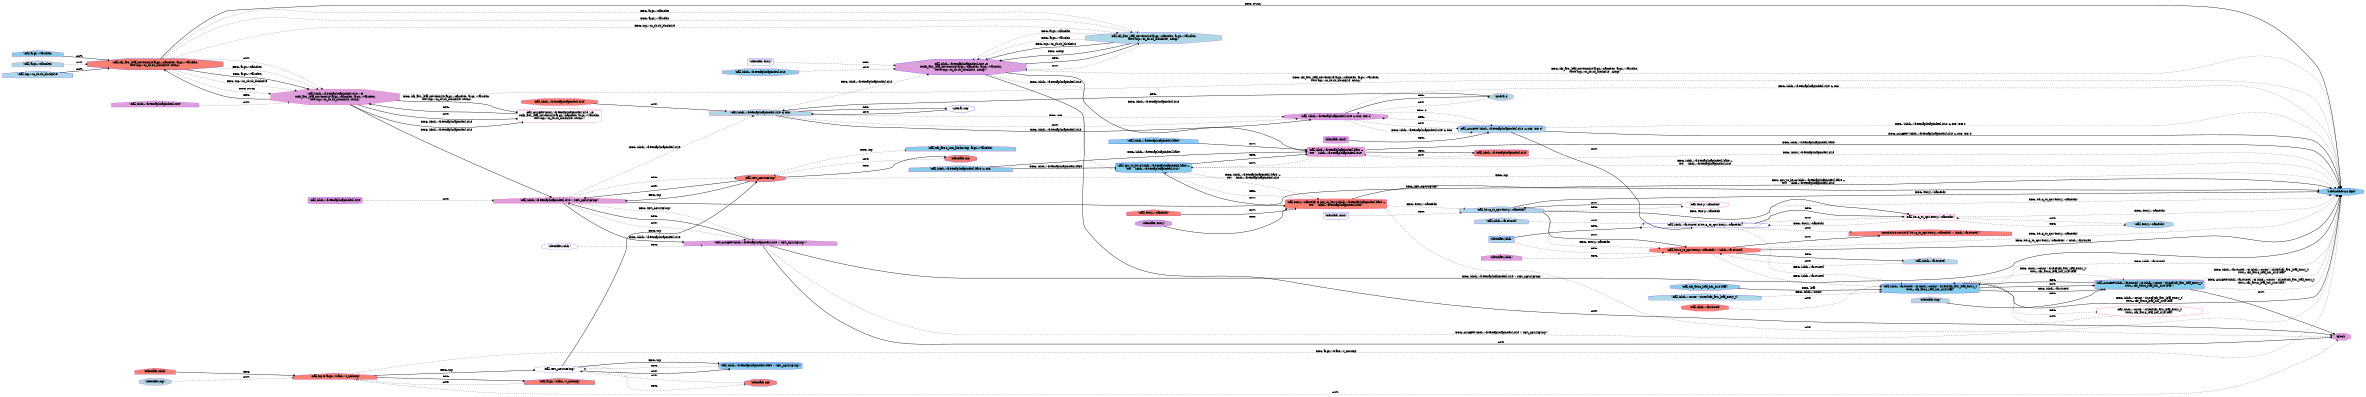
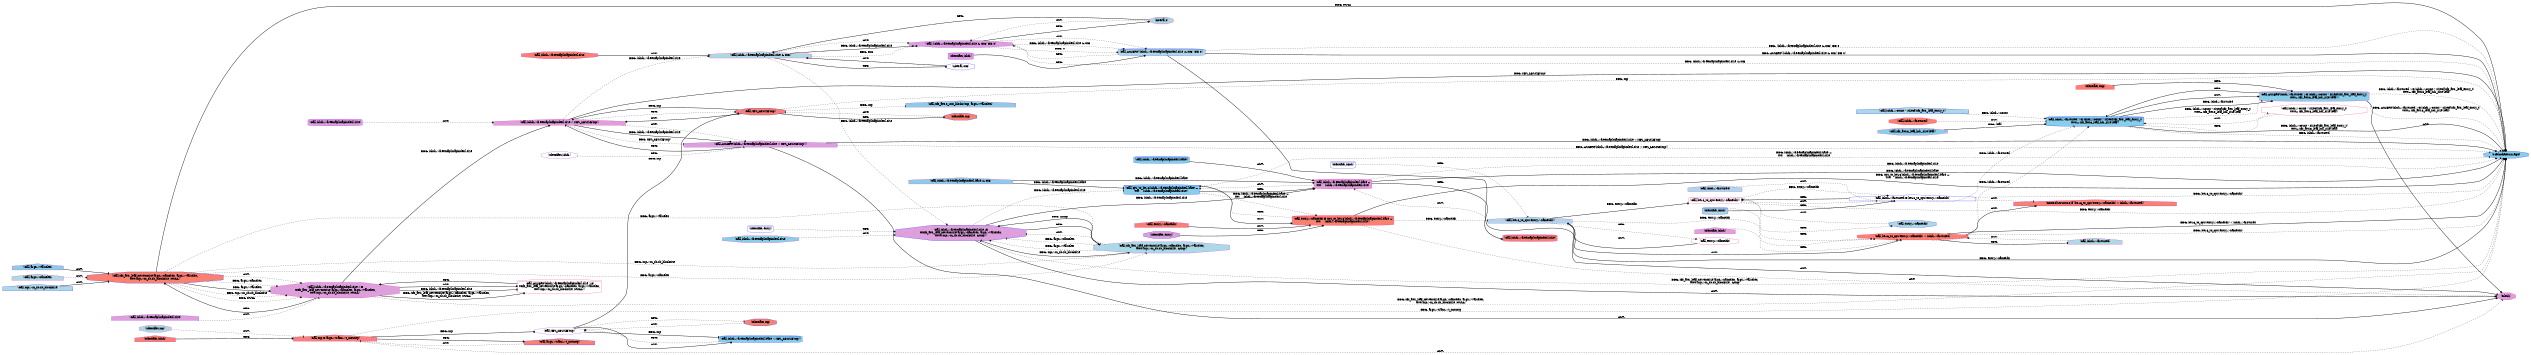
(1154, 141) -> (1162, 160)
(1611, 174) -> (1772, 270)
(1930, 300) -> (2095, 87)
